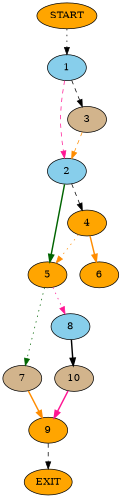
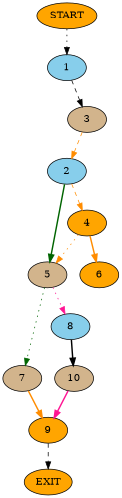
(61, 116) -> none
(76, 194) -> (76, 194)
(47, 275) -> (47, 275)
